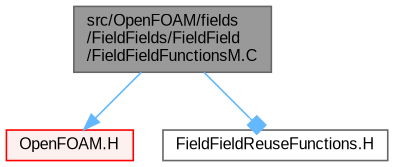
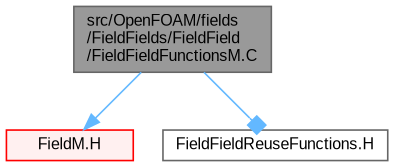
(70, 145) -> (70, 145)
